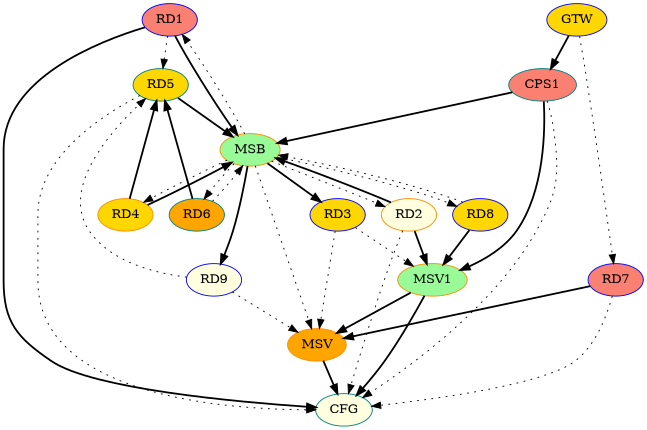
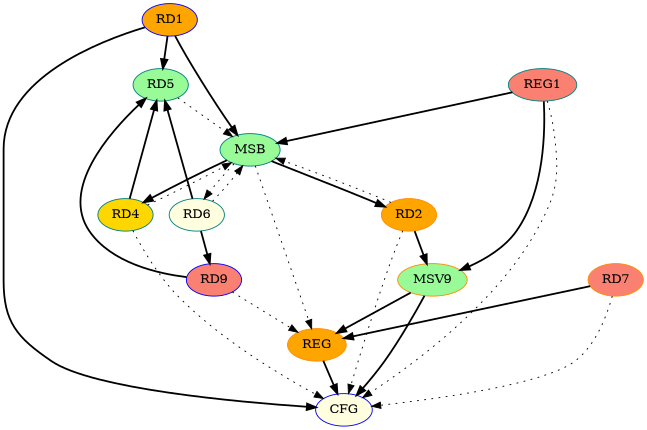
(170, 20) -> (170, 20)
(577, 20) -> none
(166, 48) -> (166, 48)
(161, 85) -> (161, 85)
(543, 85) -> (543, 85)
(217, 87) -> none
(202, 115) -> (202, 115)
(250, 150) -> (250, 150)
(193, 177) -> (193, 177)
(338, 181) -> (338, 181)
(324, 182) -> (324, 182)
(182, 188) -> (182, 188)
(238, 211) -> (204, 243)
(82, 215) -> (82, 215)
(125, 215) -> (125, 215)
(197, 215) -> (197, 215)
(338, 215) -> none
(409, 215) -> (409, 215)
(480, 215) -> none
(214, 280) -> (214, 280)
(432, 280) -> (432, 280)
(616, 280) -> (616, 280)
(51, 327) -> (211, 326)
(317, 345) -> (317, 345)
(344, 410) -> (344, 410)
